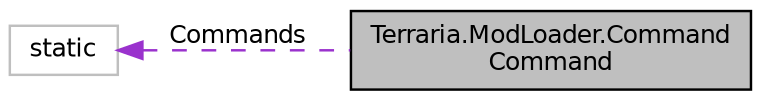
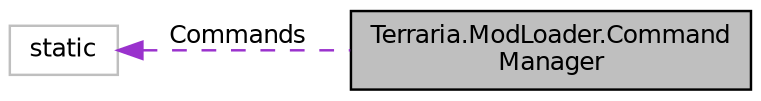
(551, 50) -> (551, 50)
